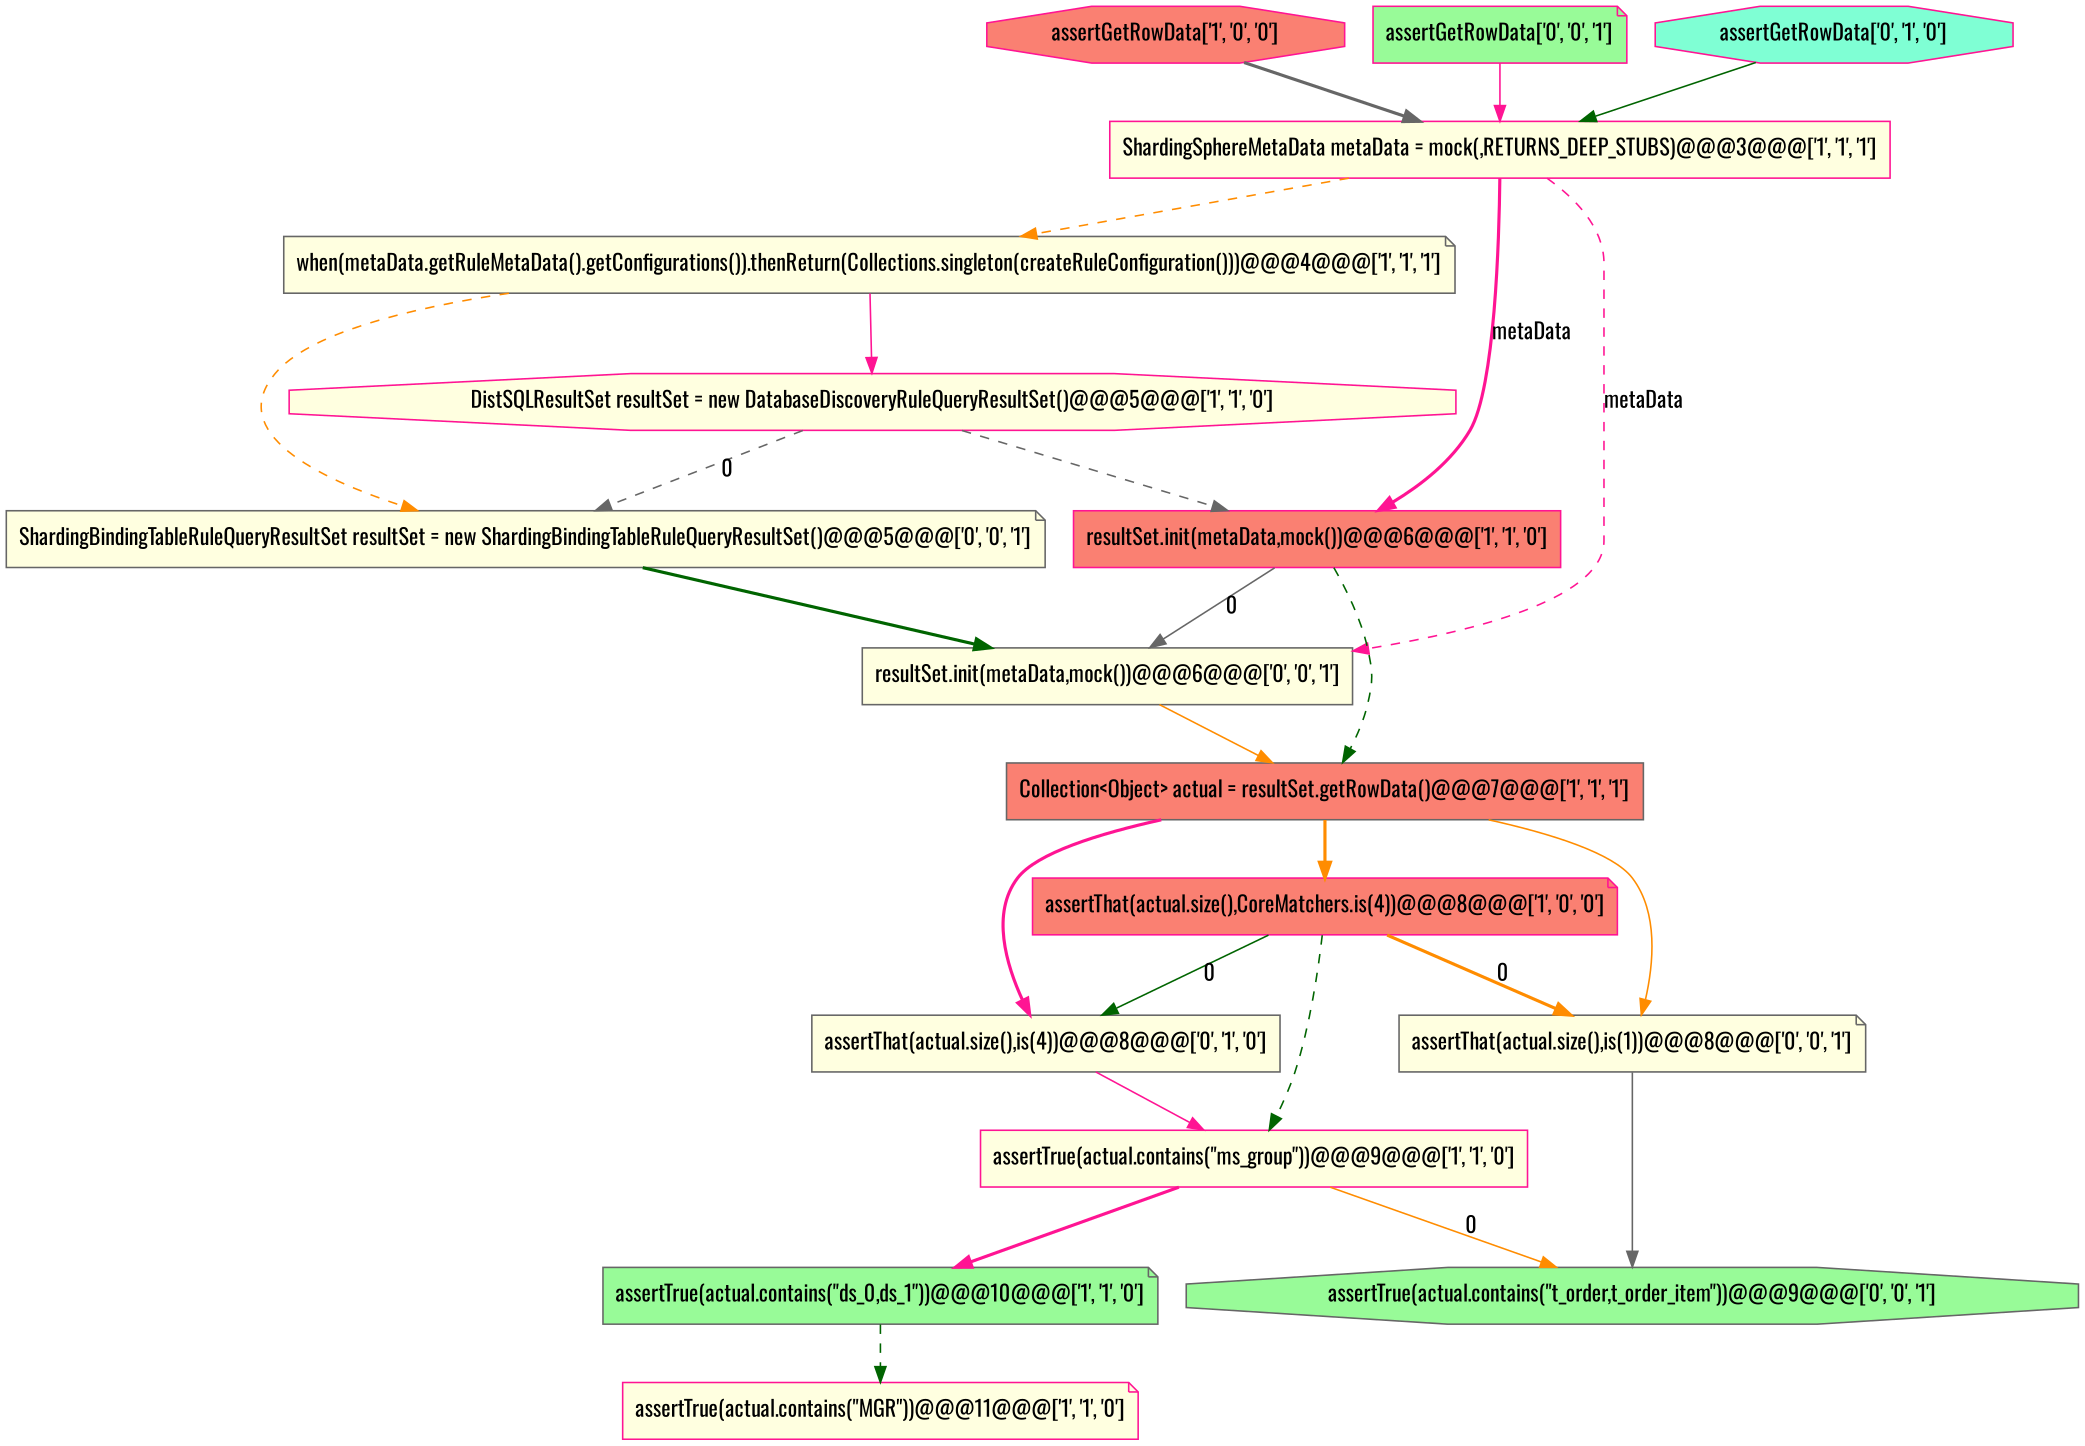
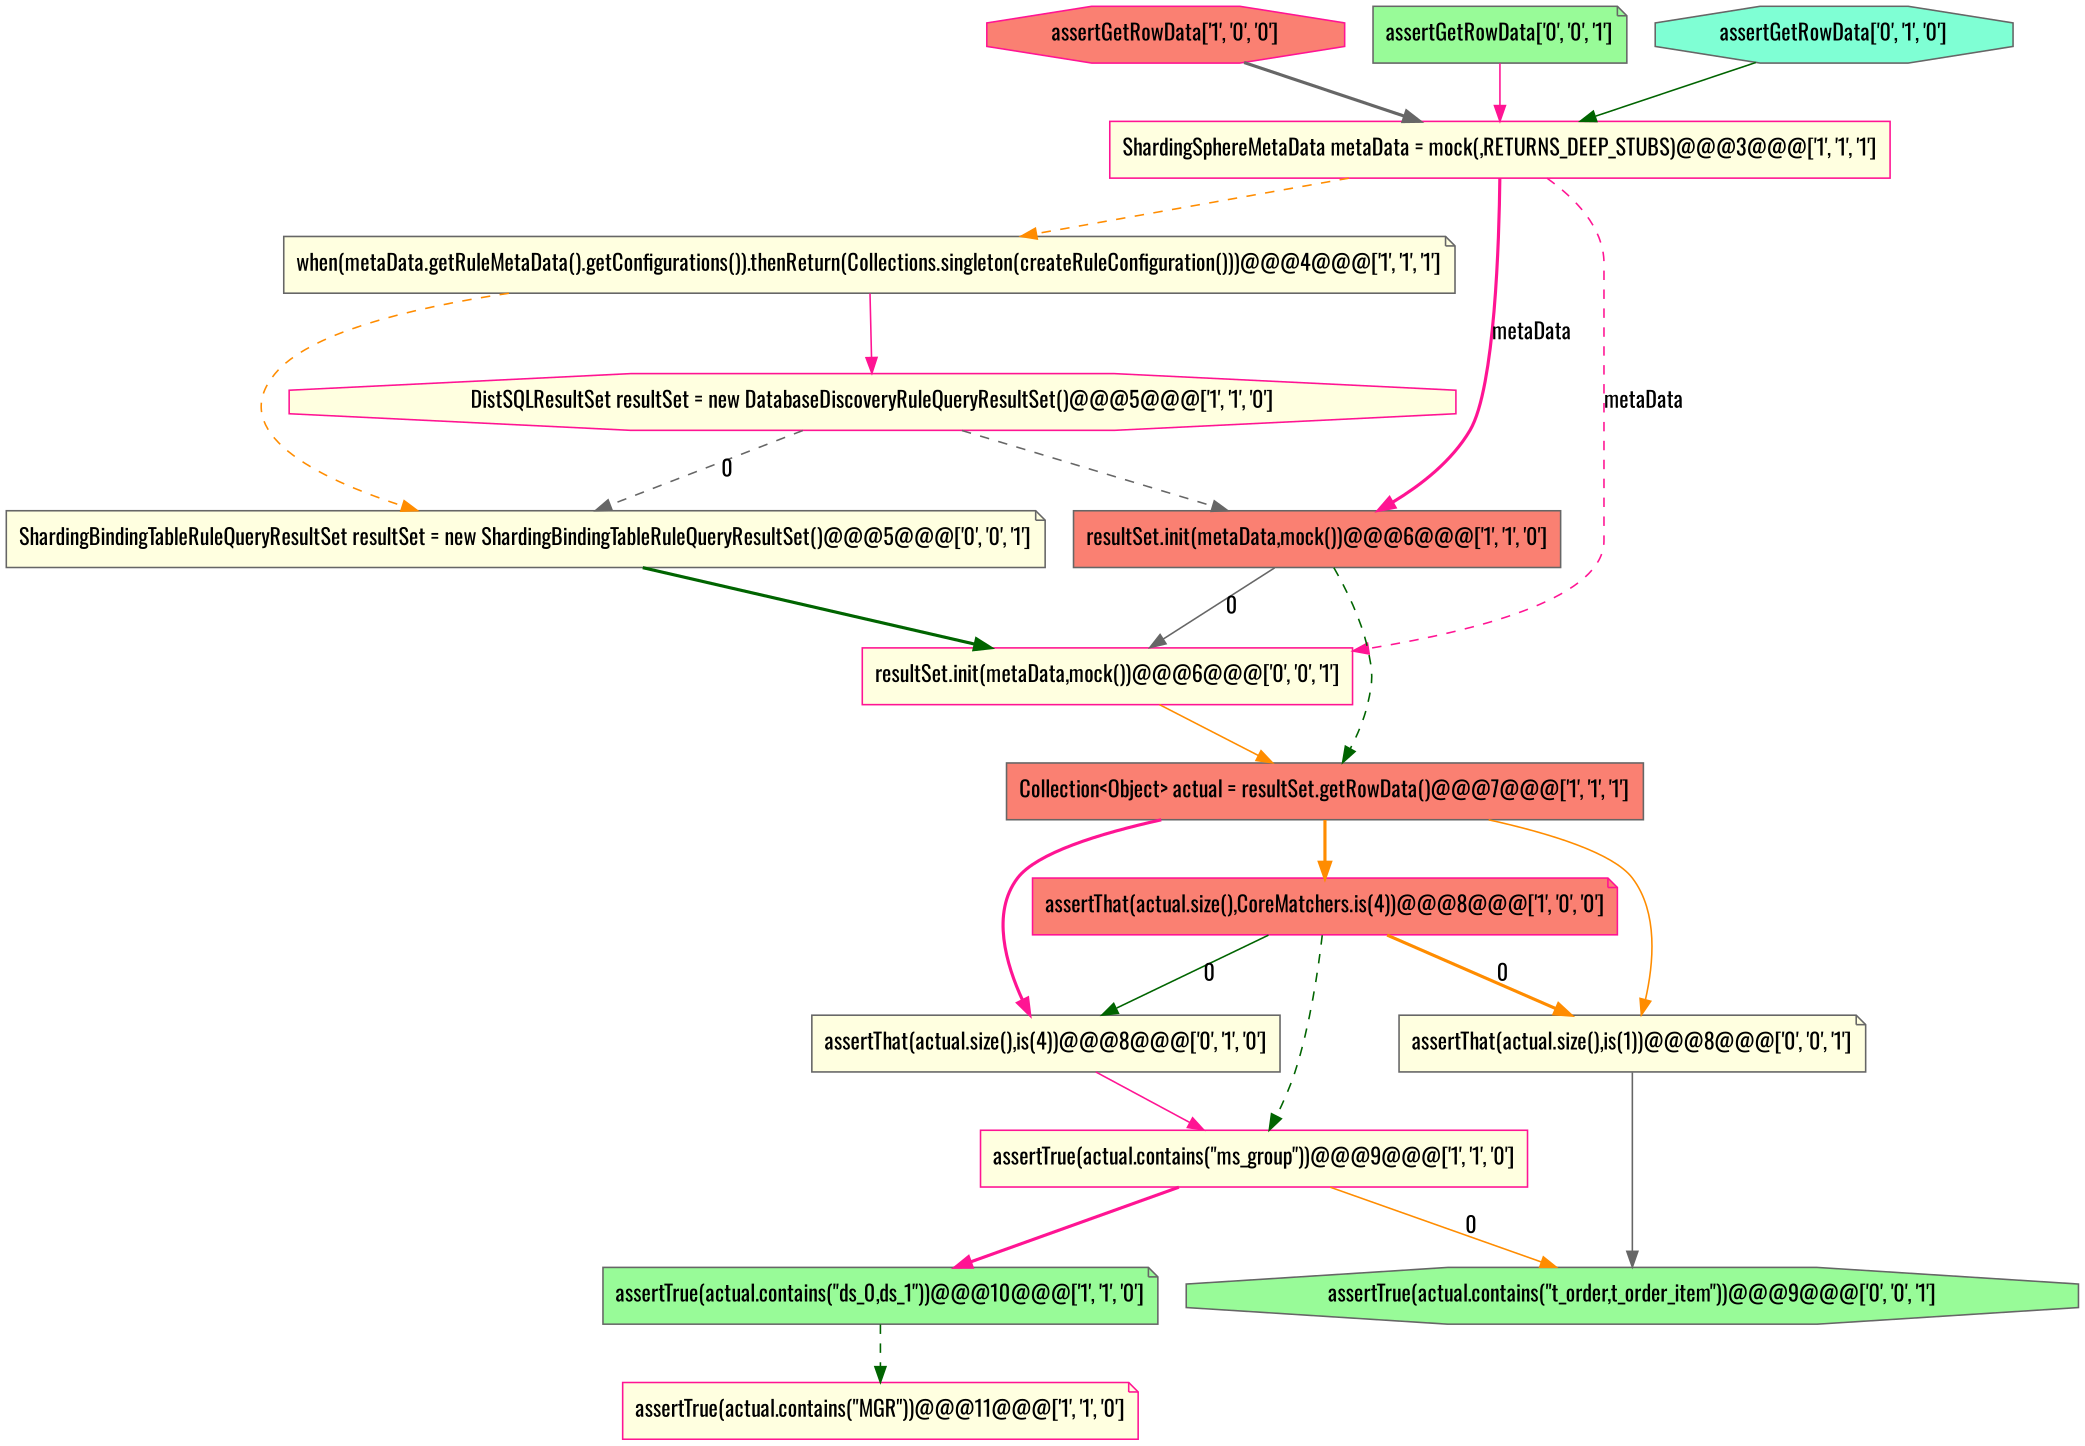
(1500, 35) -> (1500, 35)
(1834, 35) -> (1834, 35)
(1317, 539) -> (1317, 539)
(1107, 676) -> (1107, 676)
